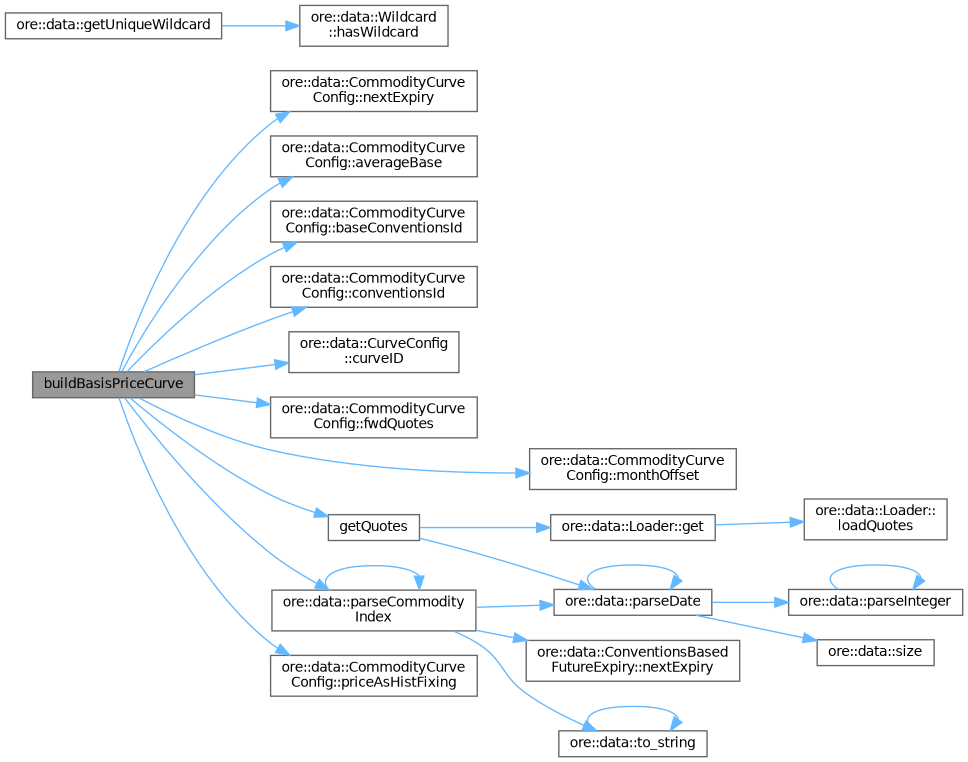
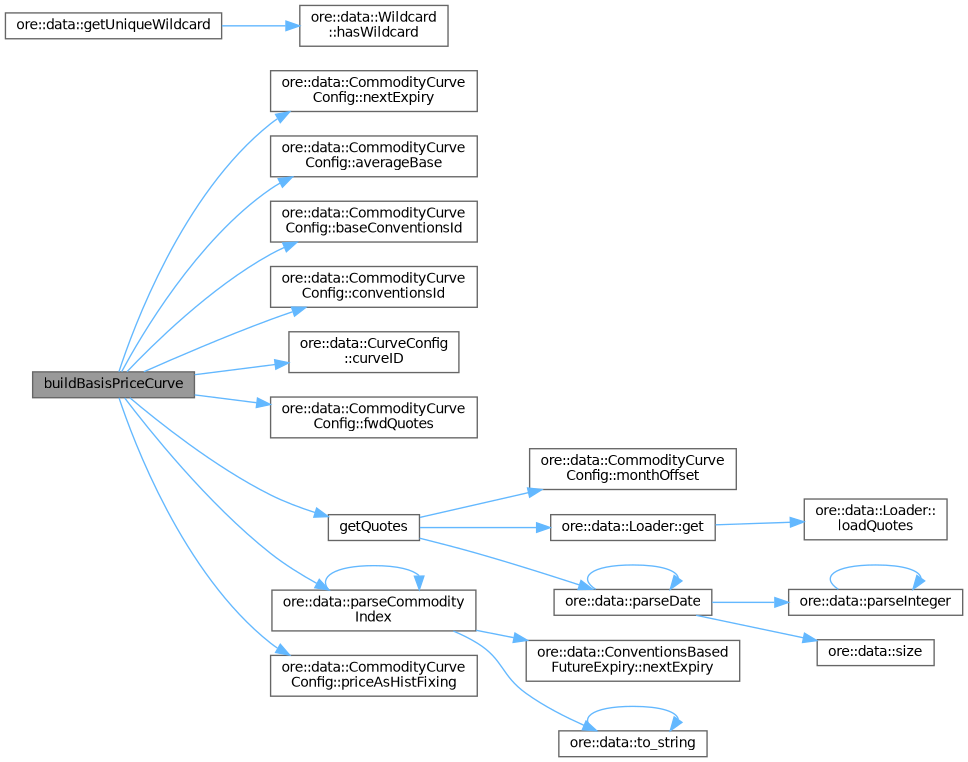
(322, 460) -> (474, 505)
(508, 606) -> none
